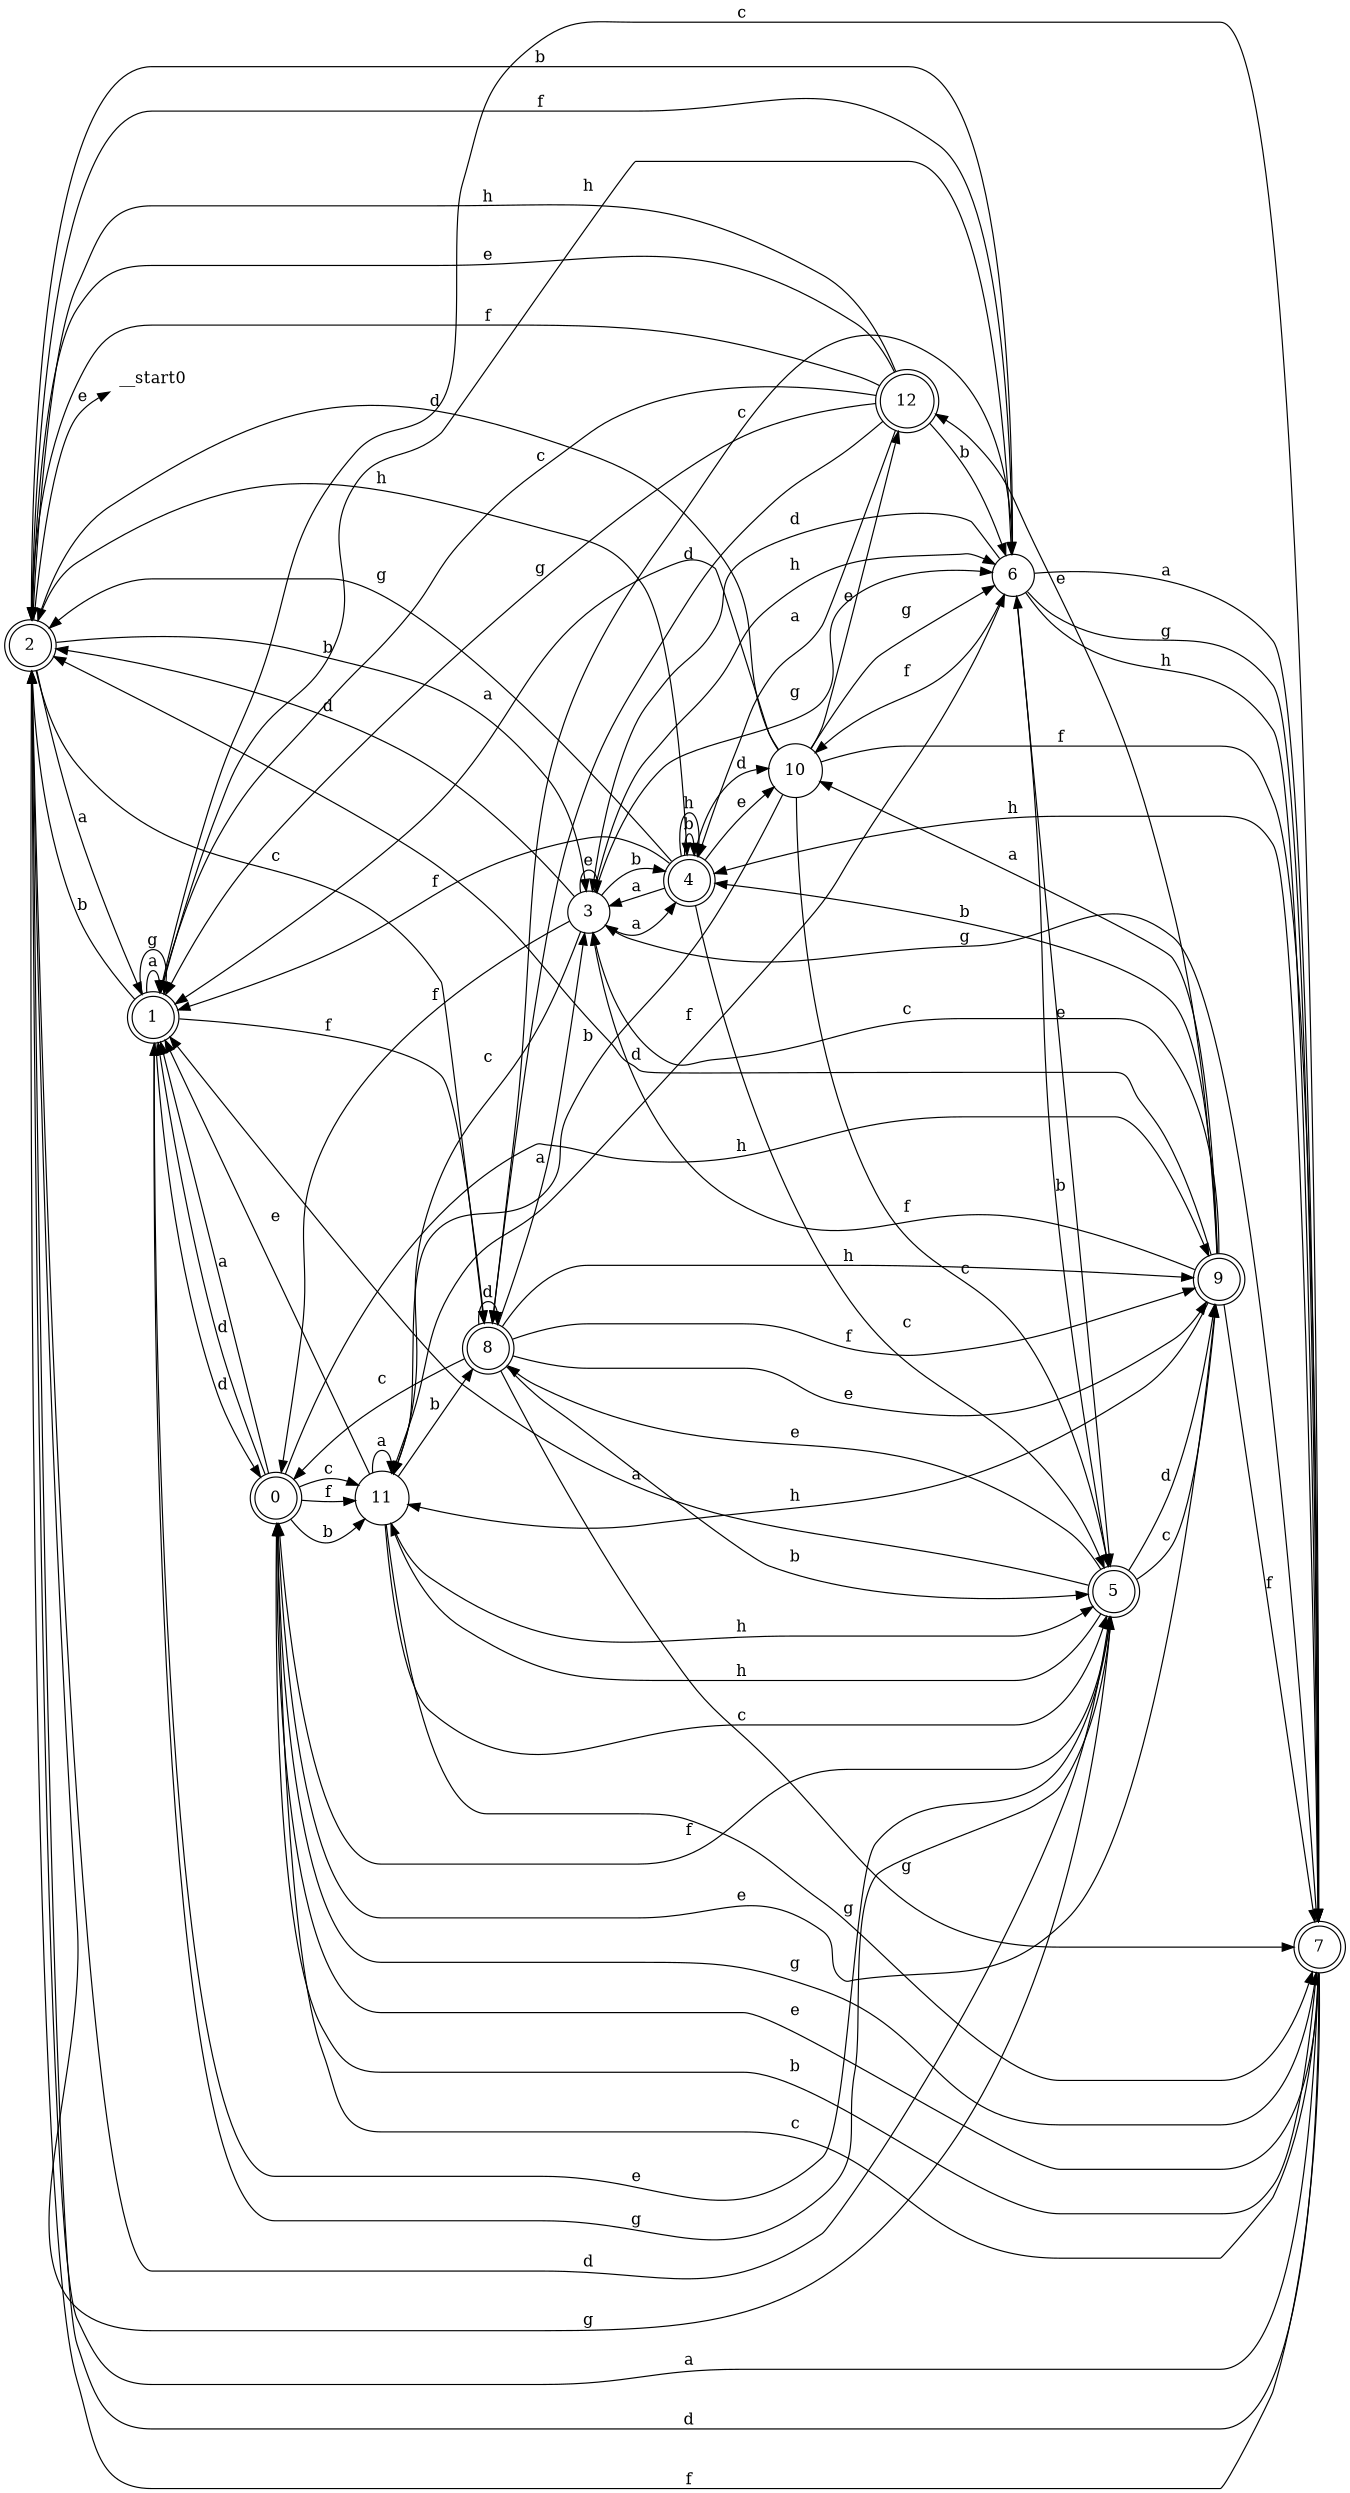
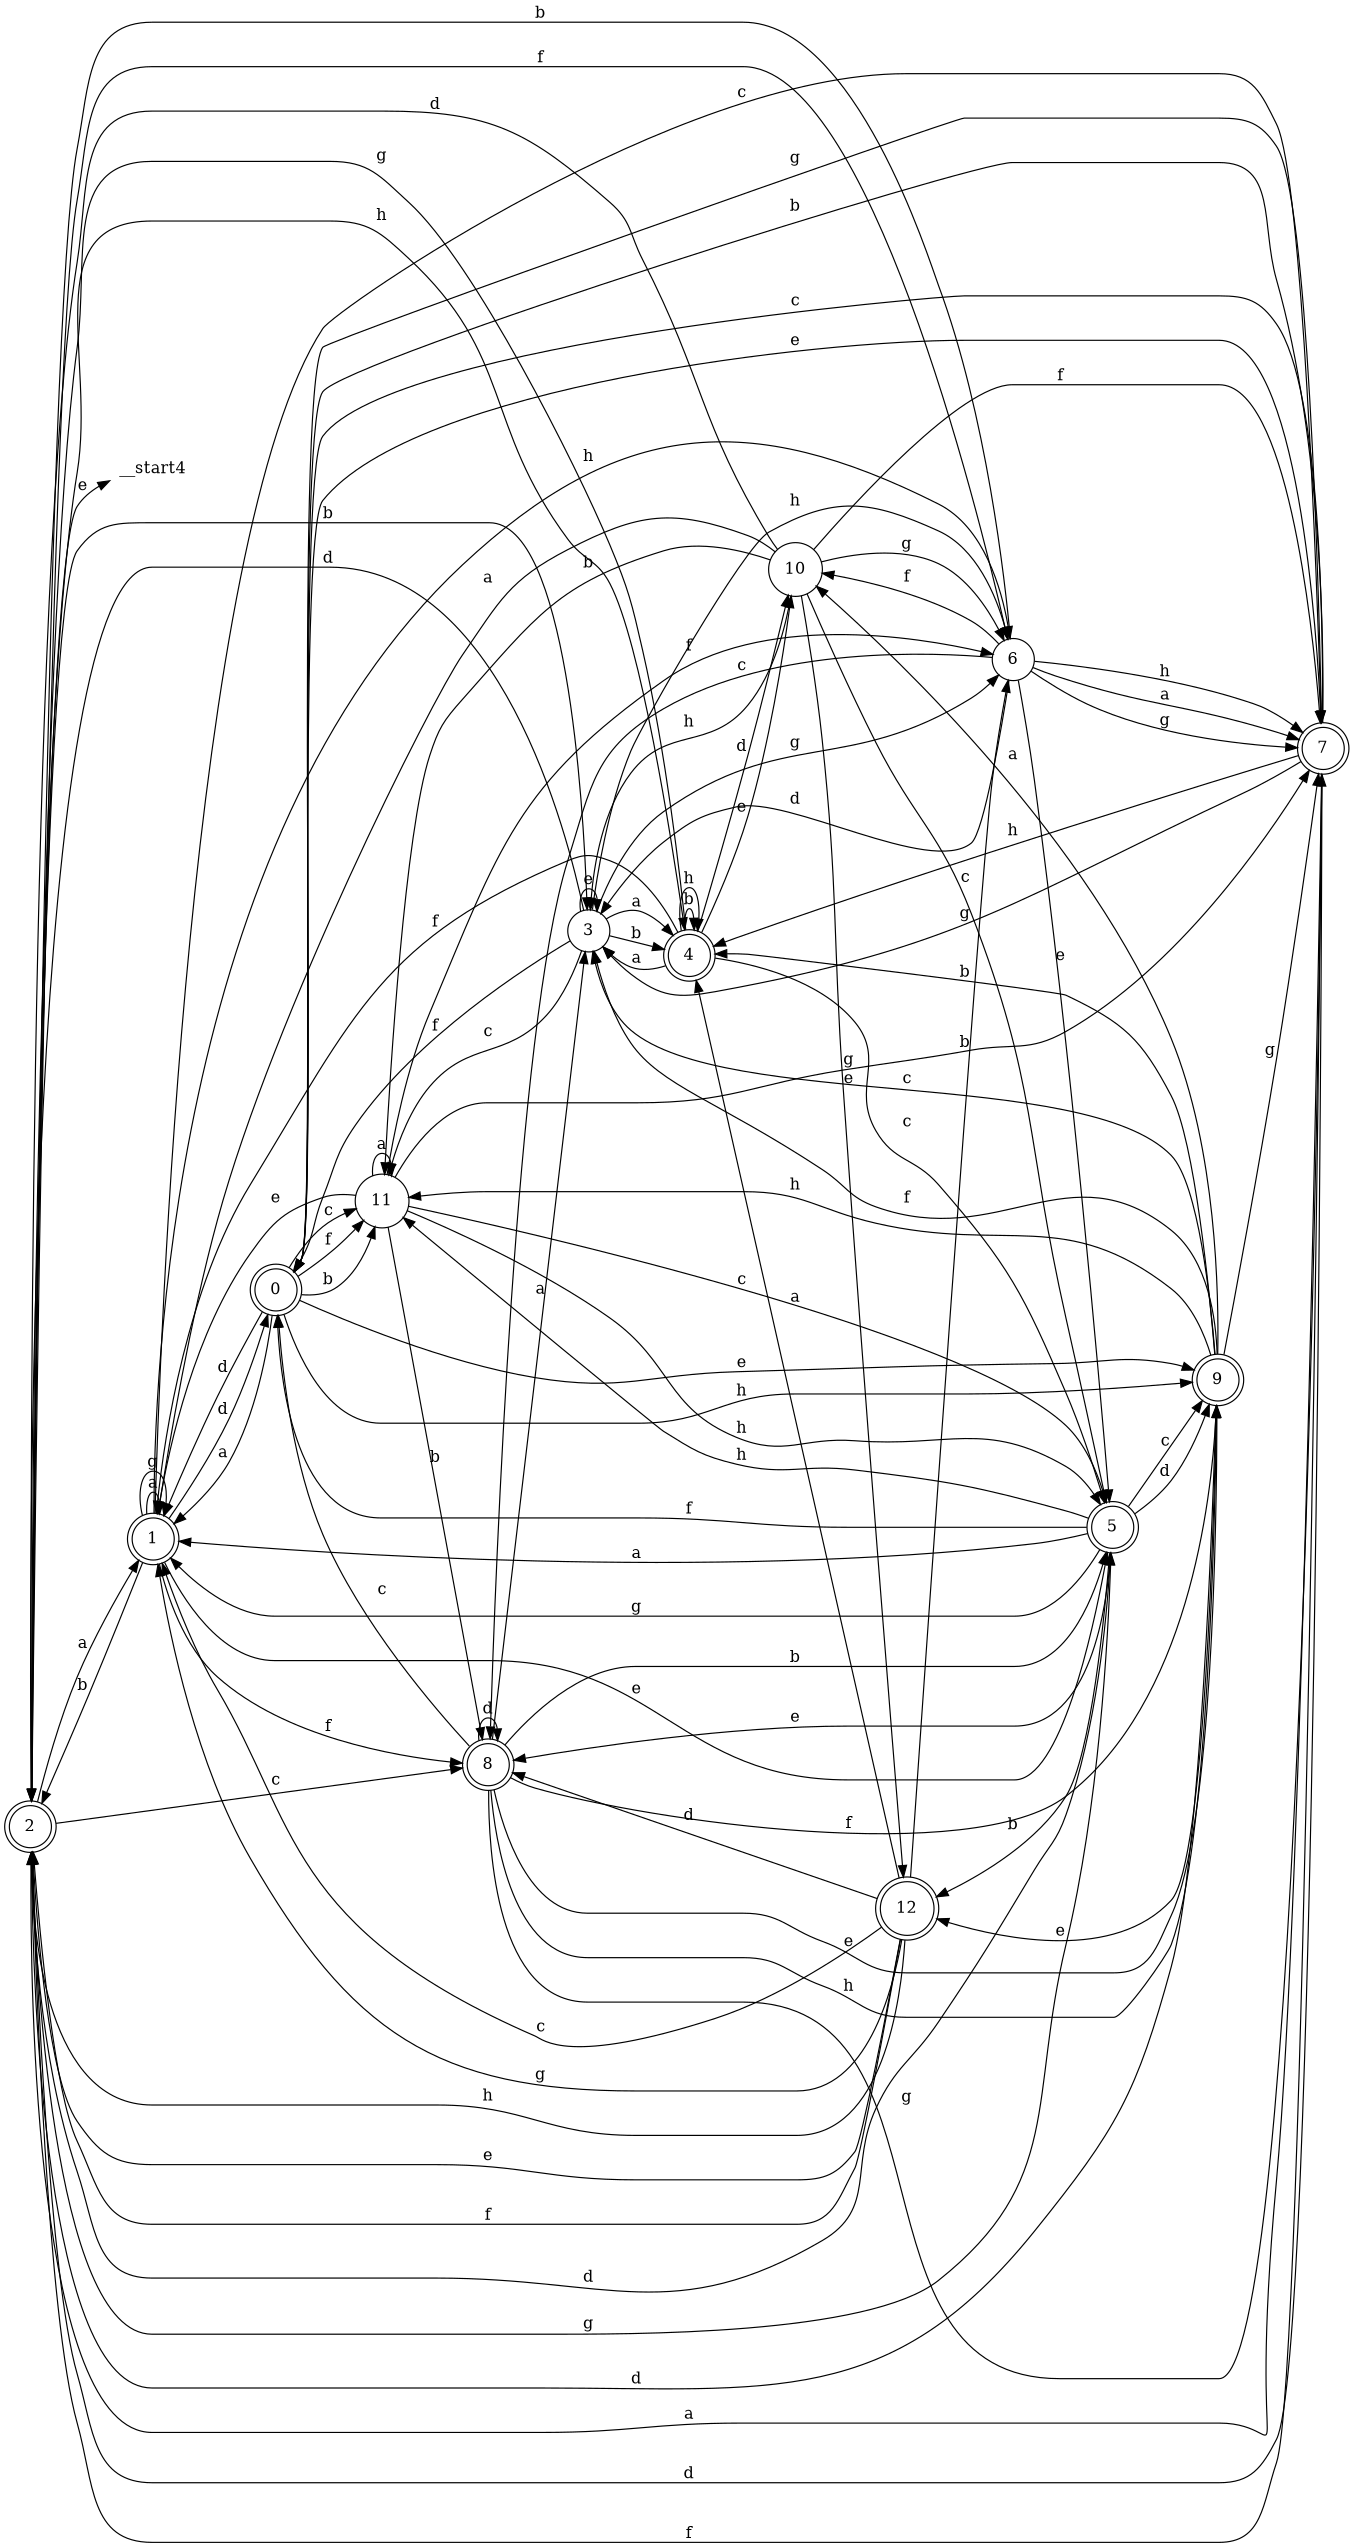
(153, 379) -> (153, 469)
none -> (682, 740)
(1047, 1089) -> (1052, 1815)
(1269, 1584) -> (1271, 1051)
